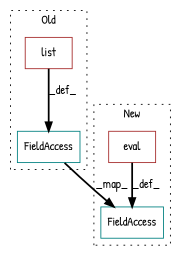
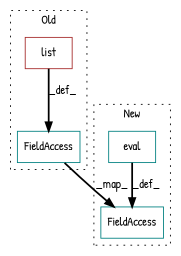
(132, 147) -> (132, 147)
